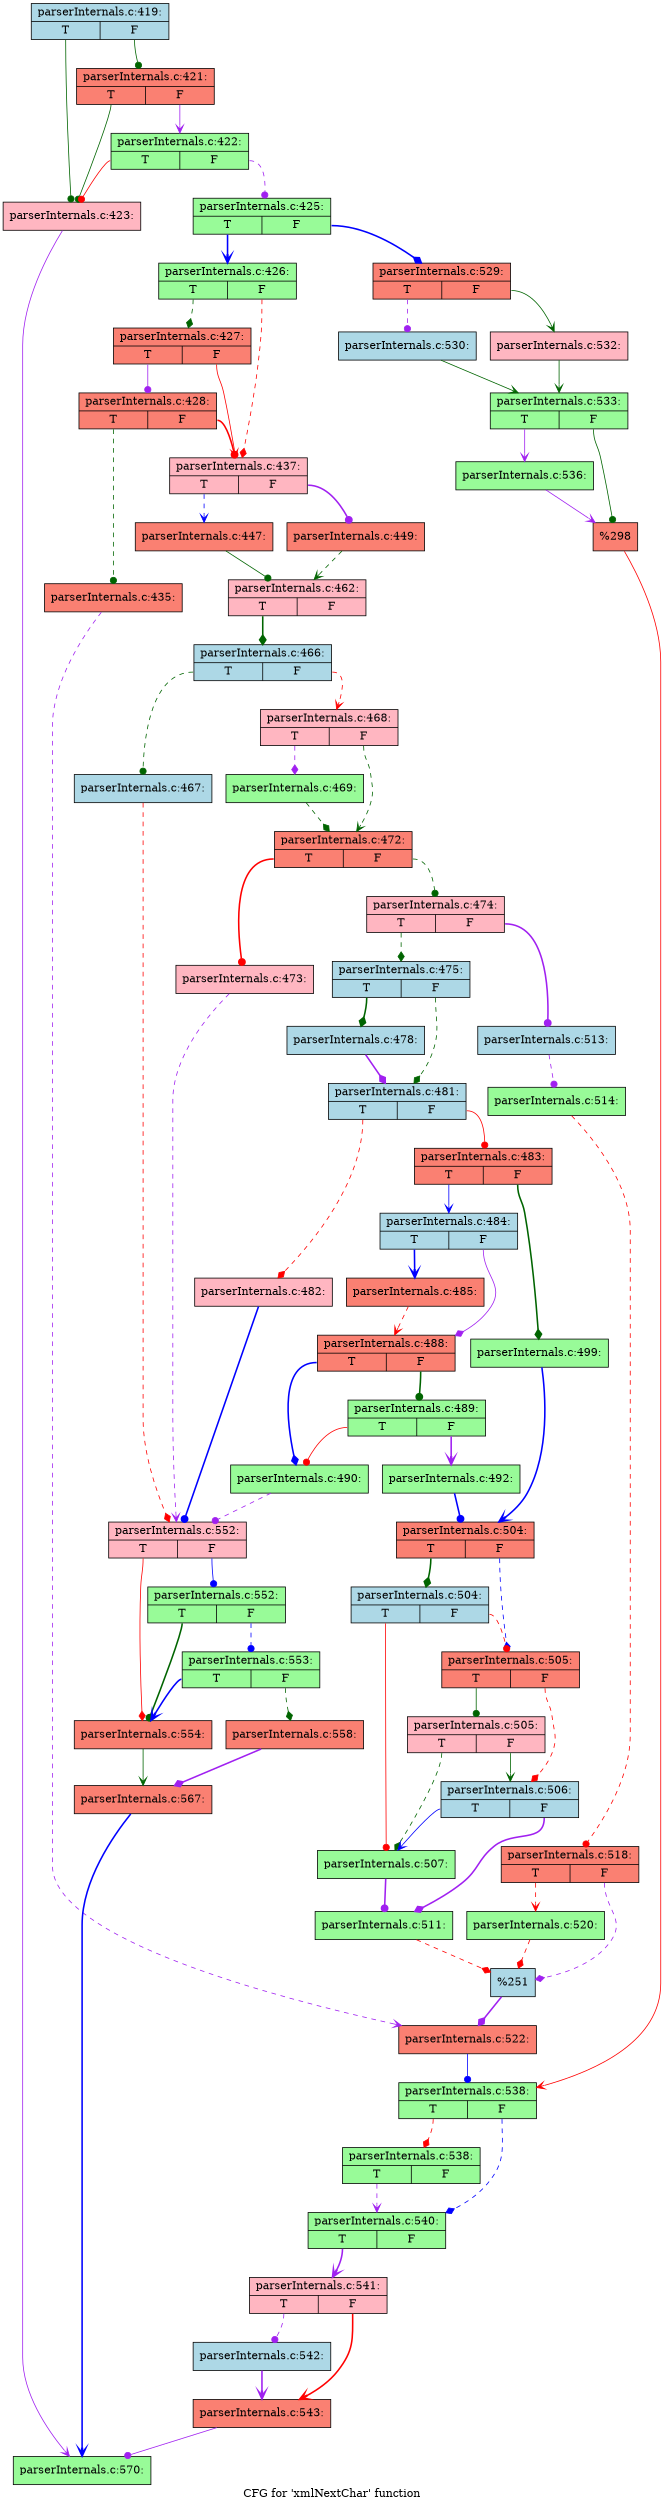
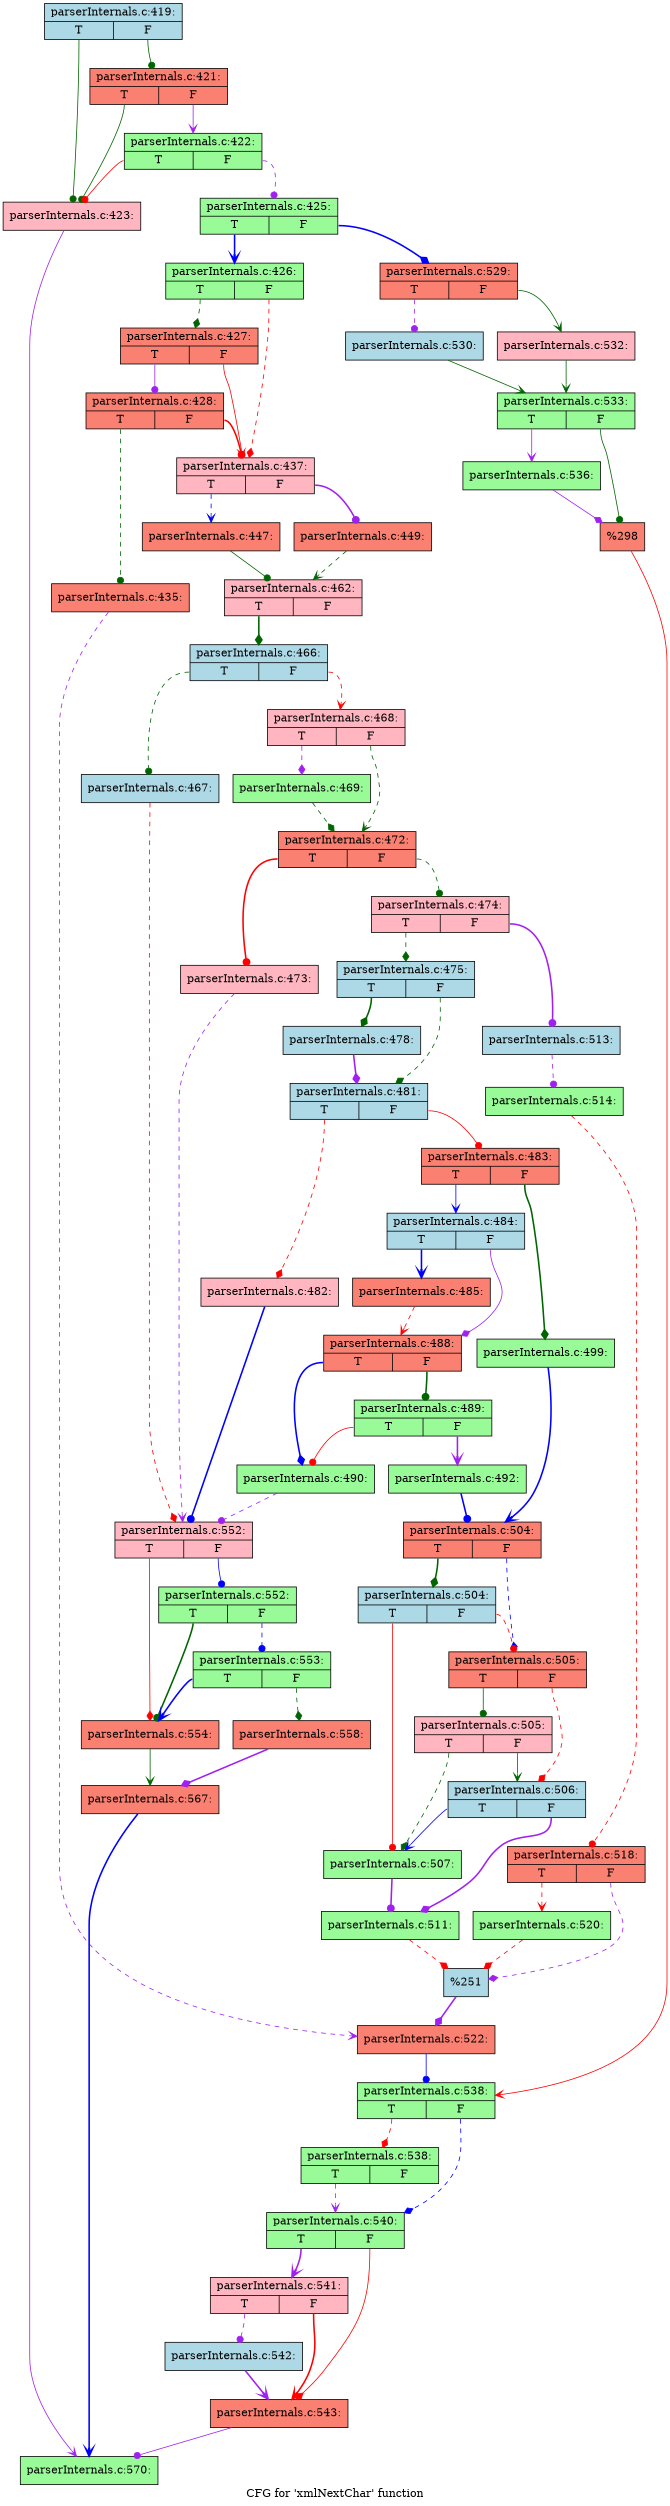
(567, 504) -> (574, 504)
none -> (353, 2328)
